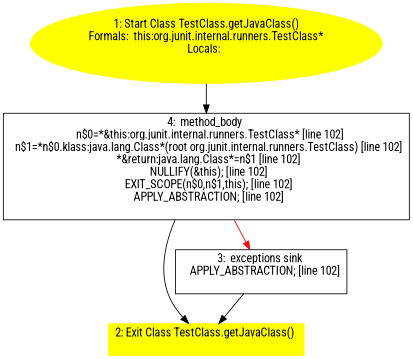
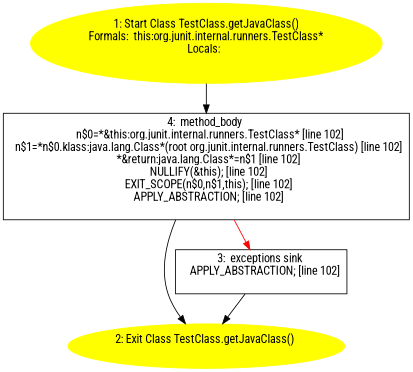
(206, 340) -> (206, 346)
